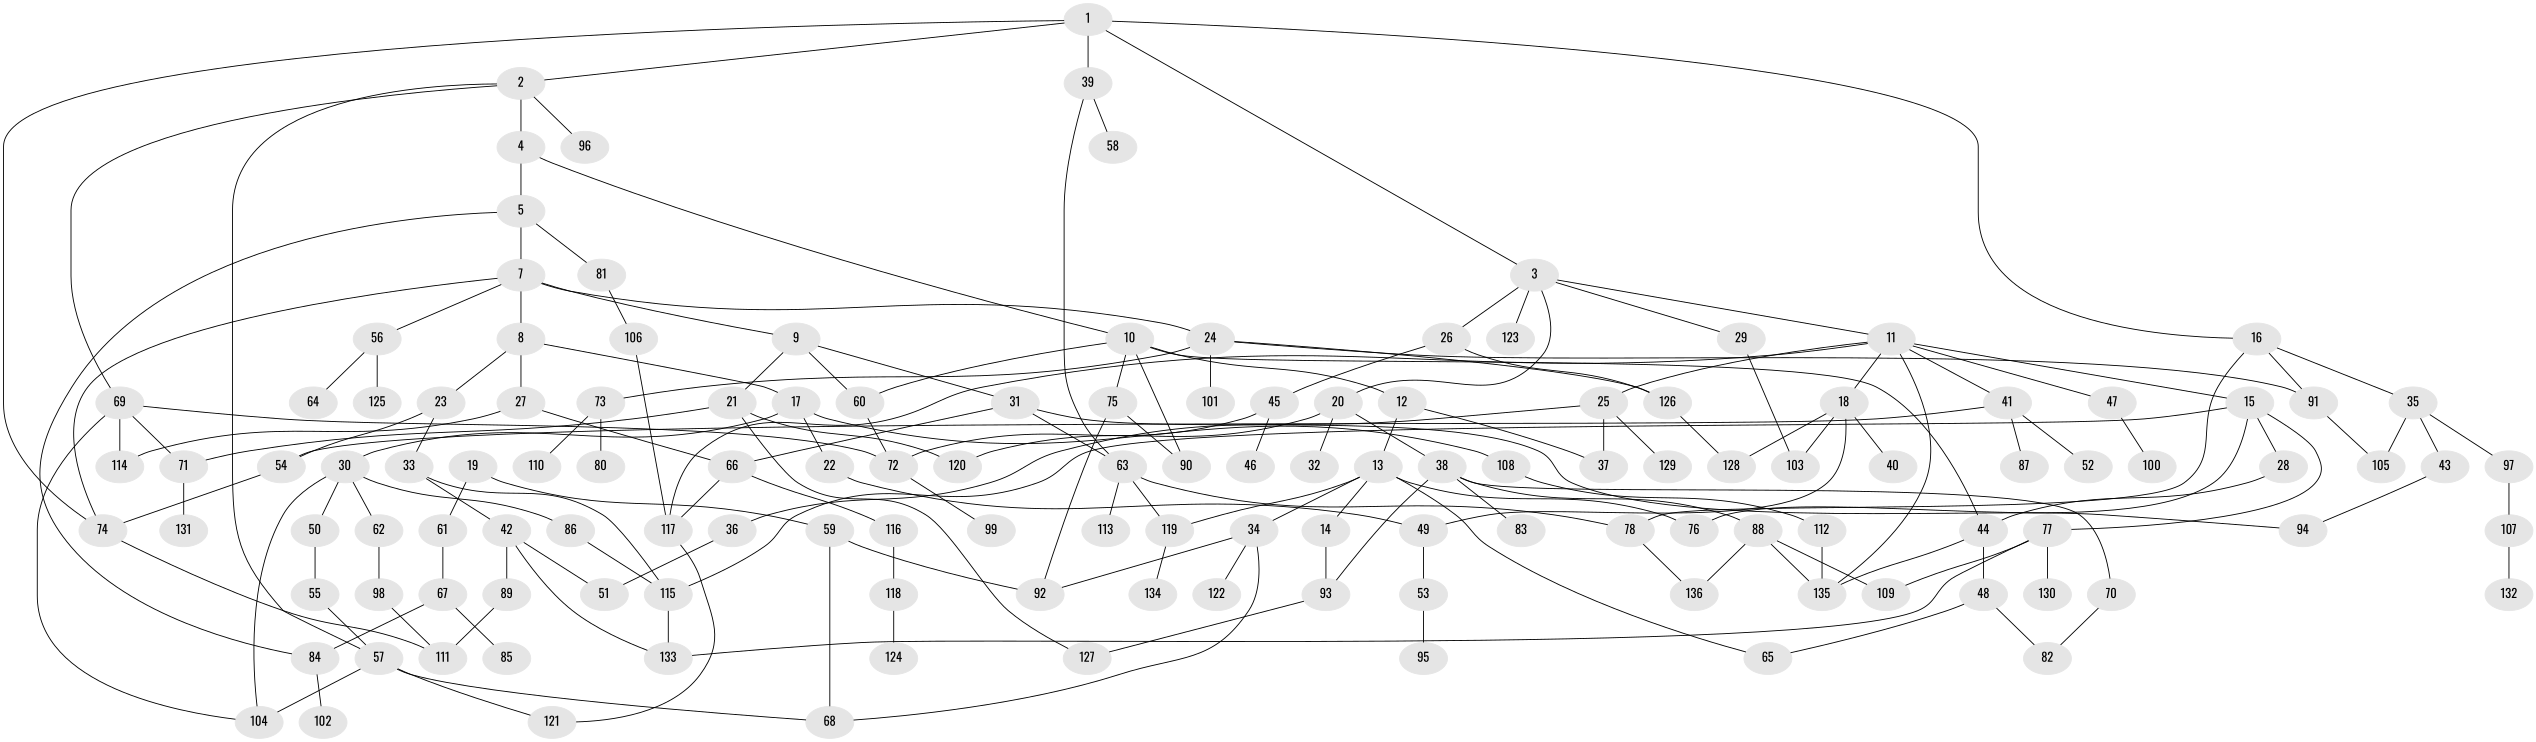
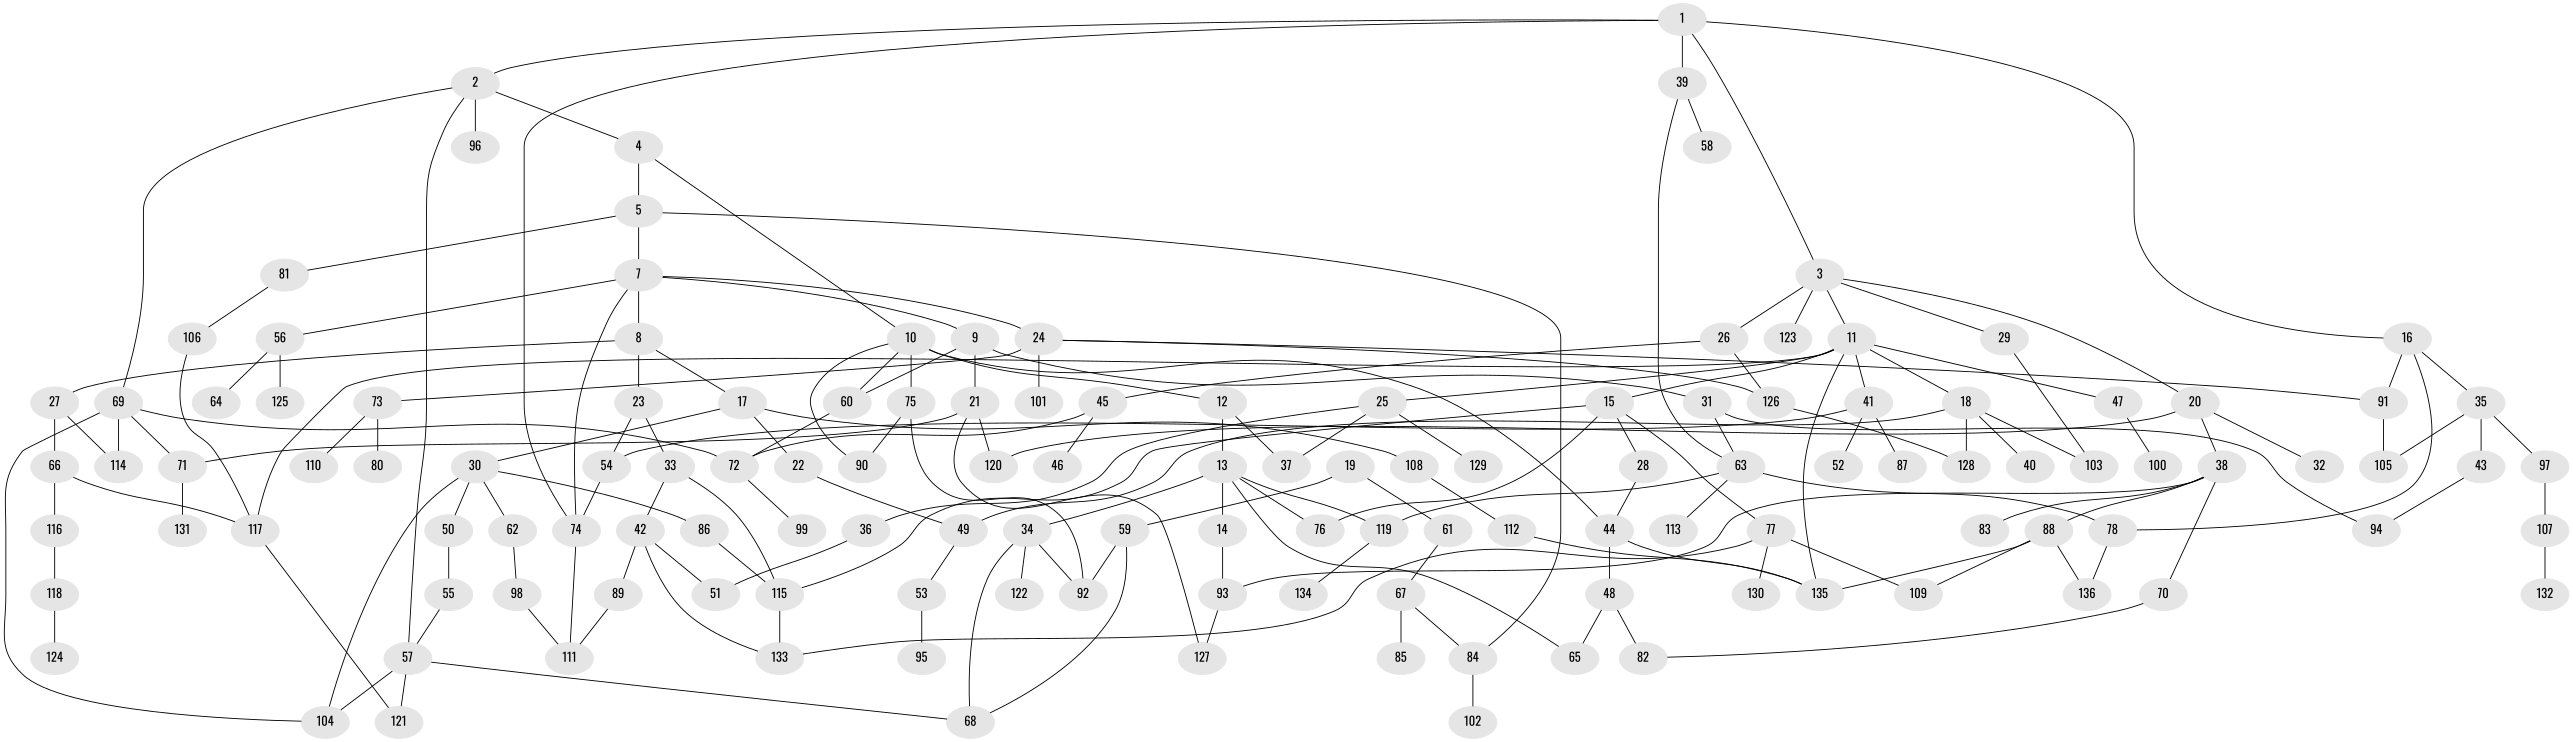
(844, 441) -> none
